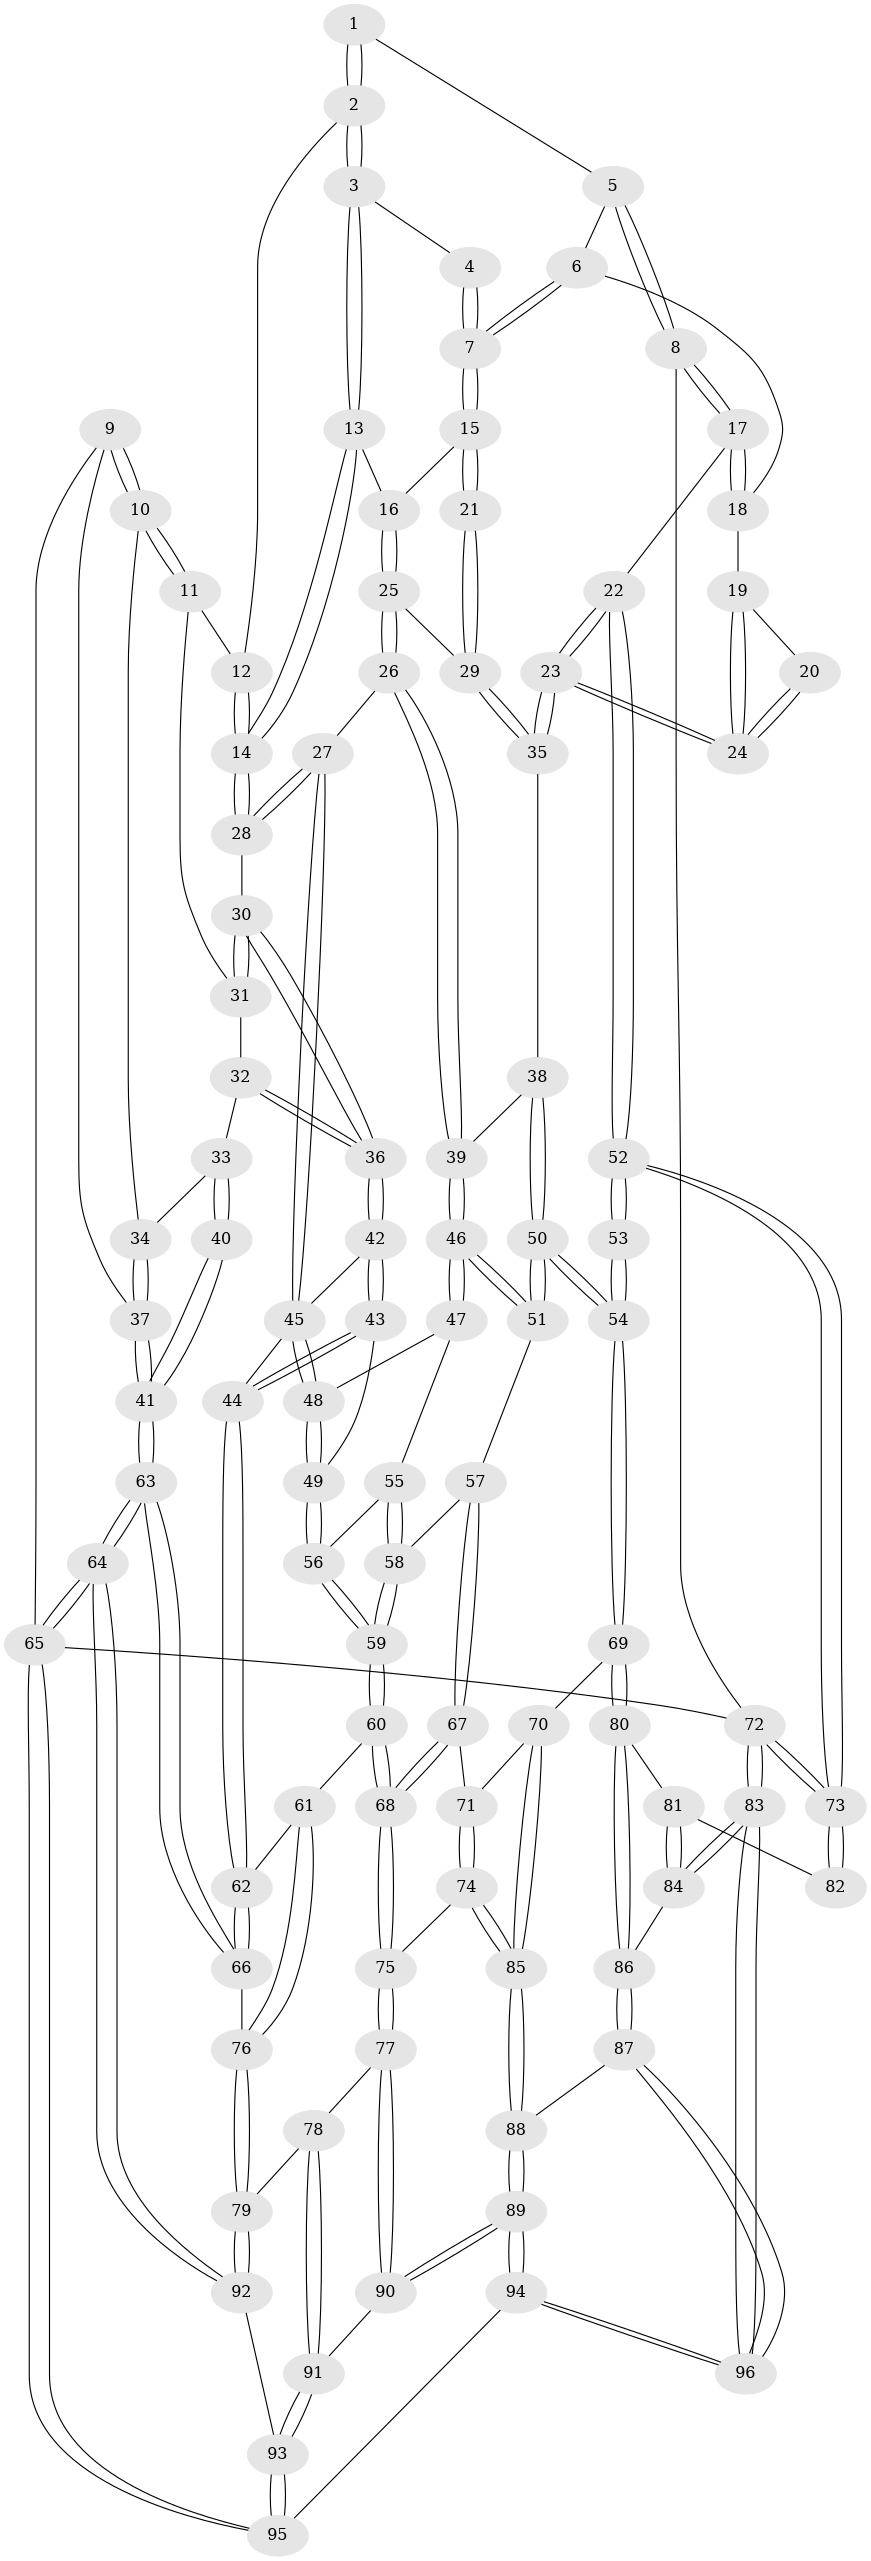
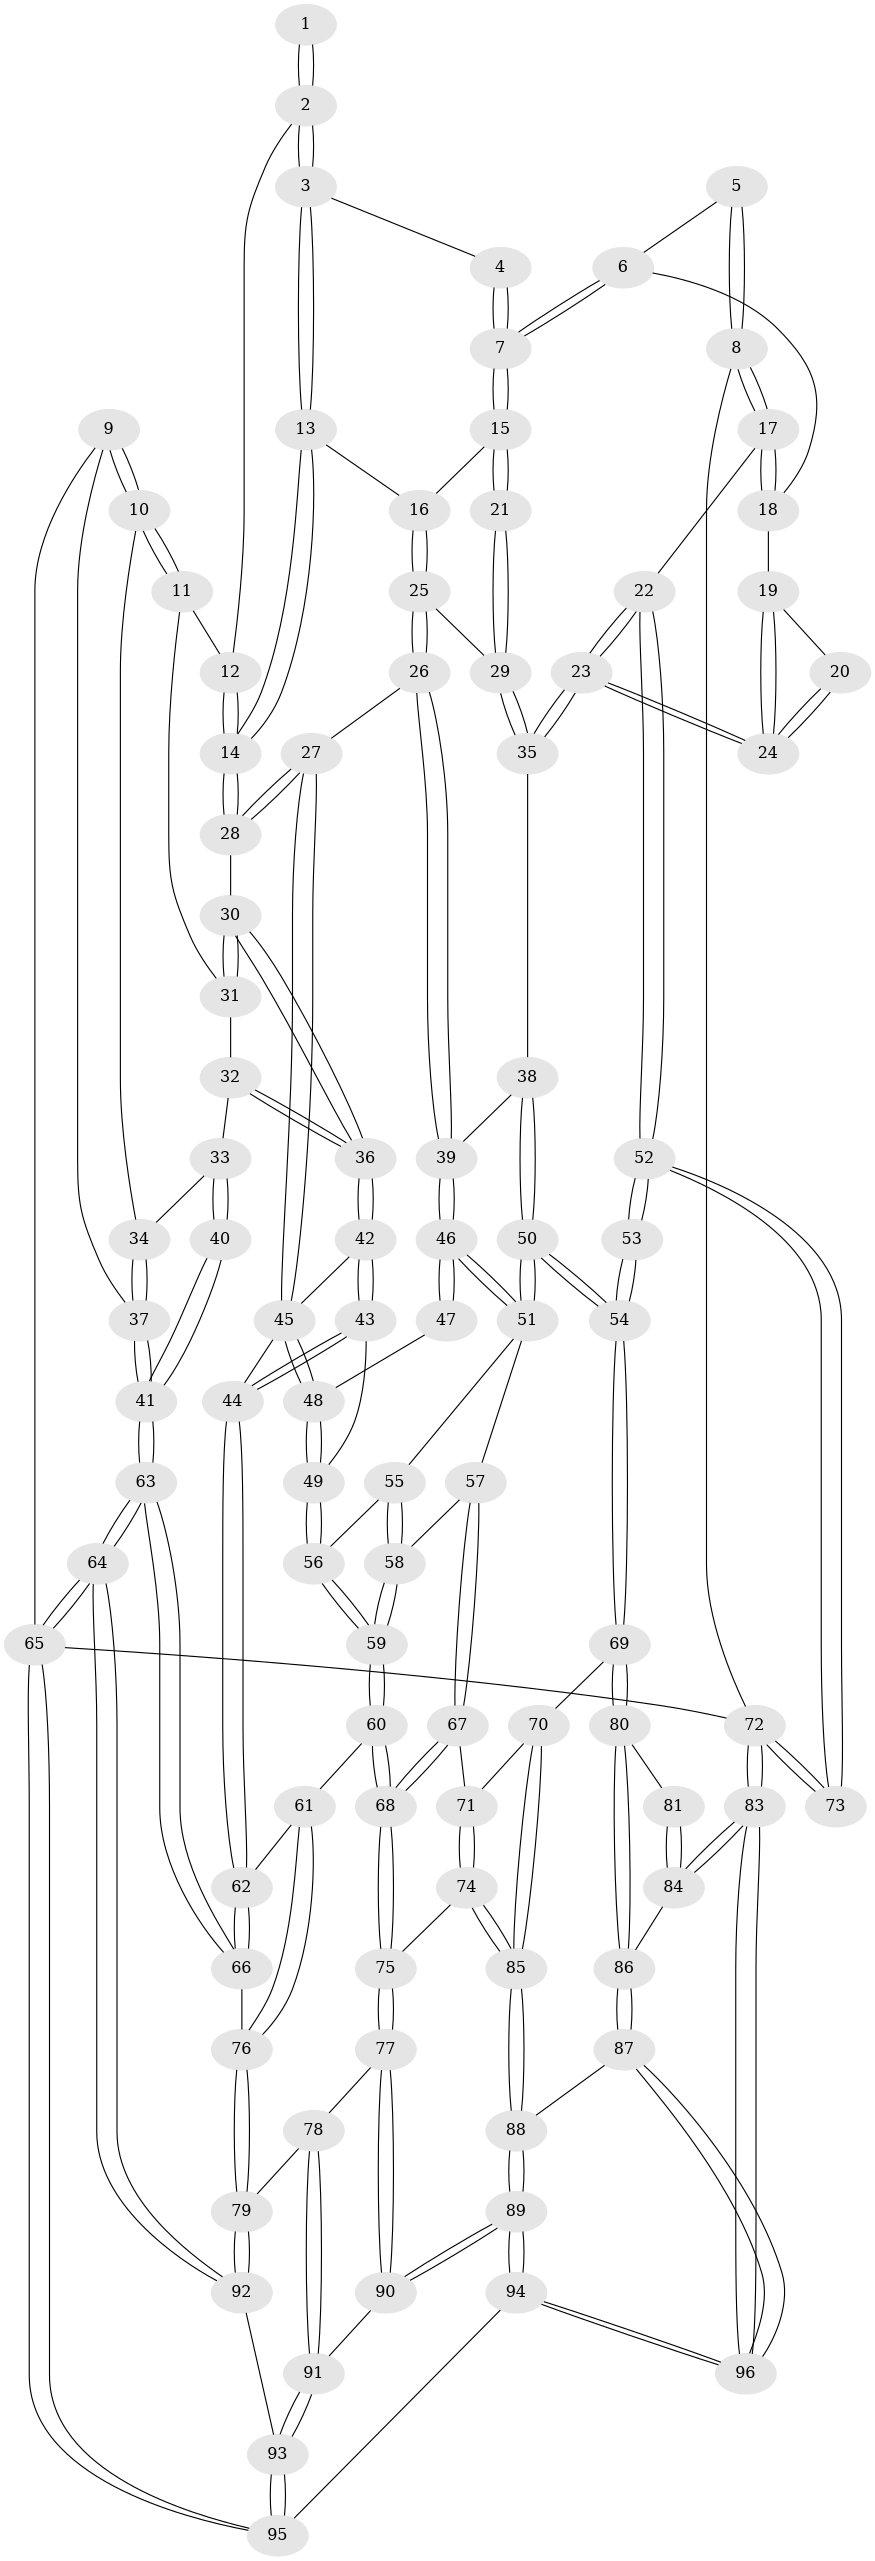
(484, 106) -> none
(426, 1402) -> (461, 1402)
(836, 1888) -> none
